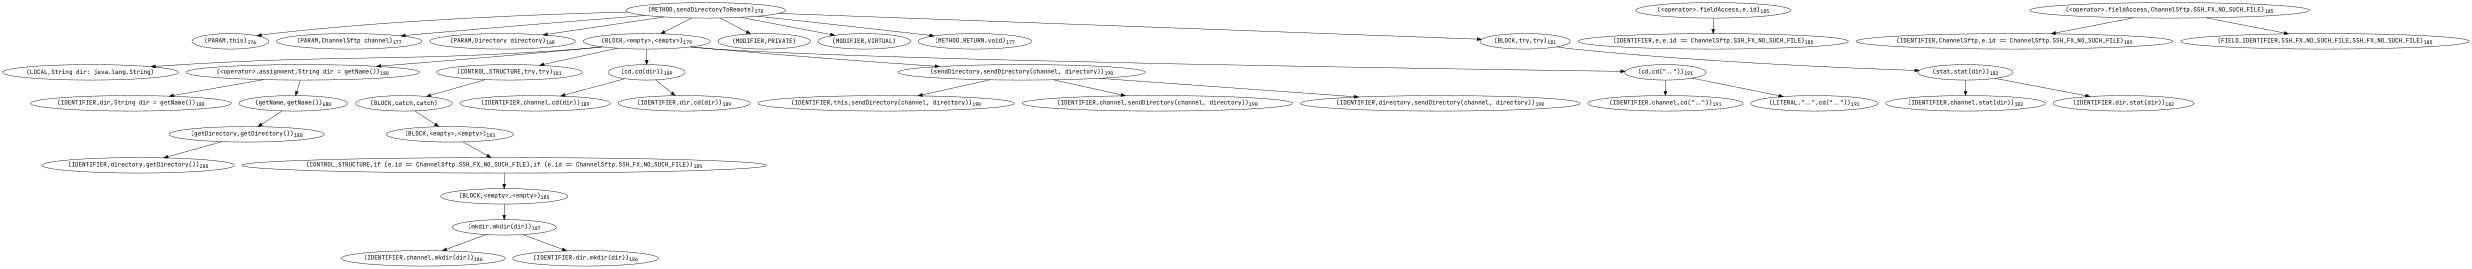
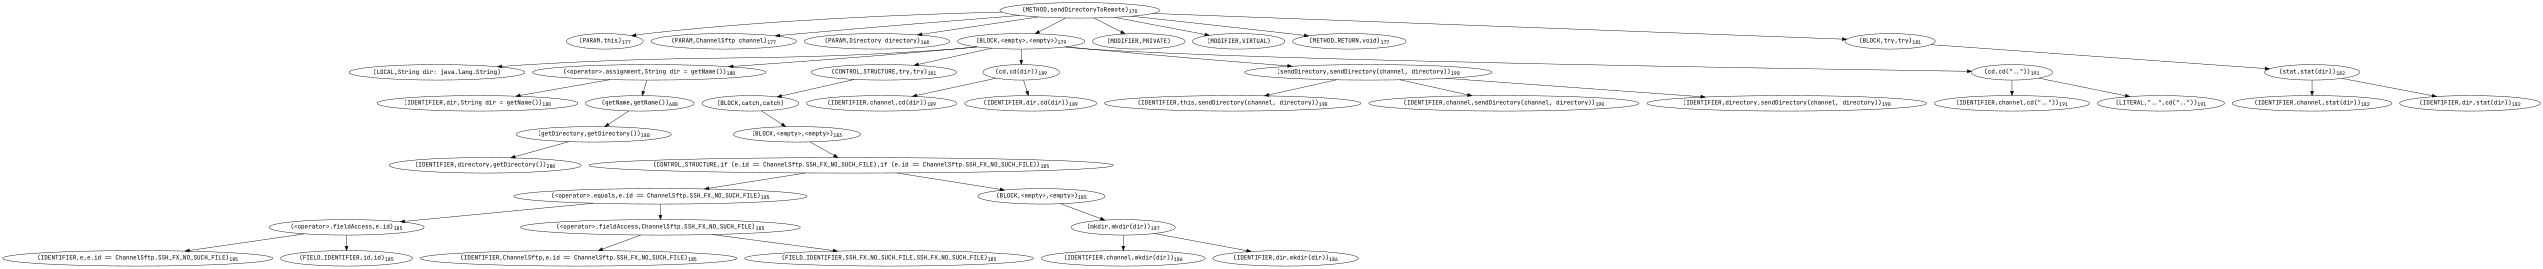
(252, 41) -> (626, 41)
none -> (660, 196)
none -> (347, 258)
